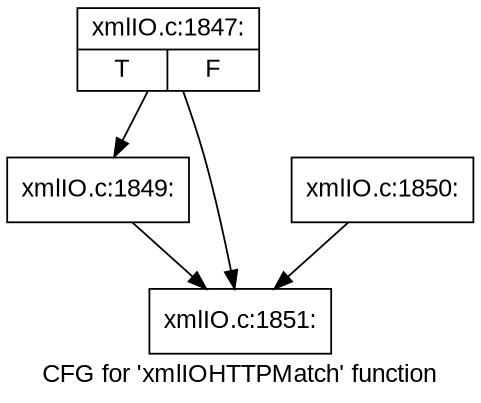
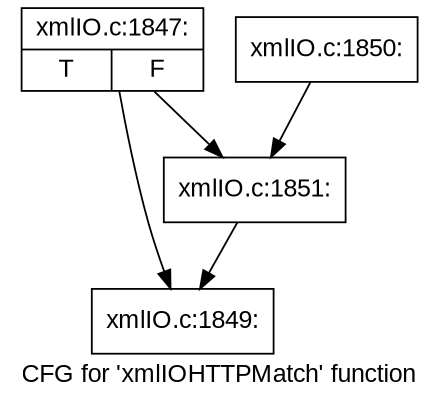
(162, 250) -> (223, 248)
